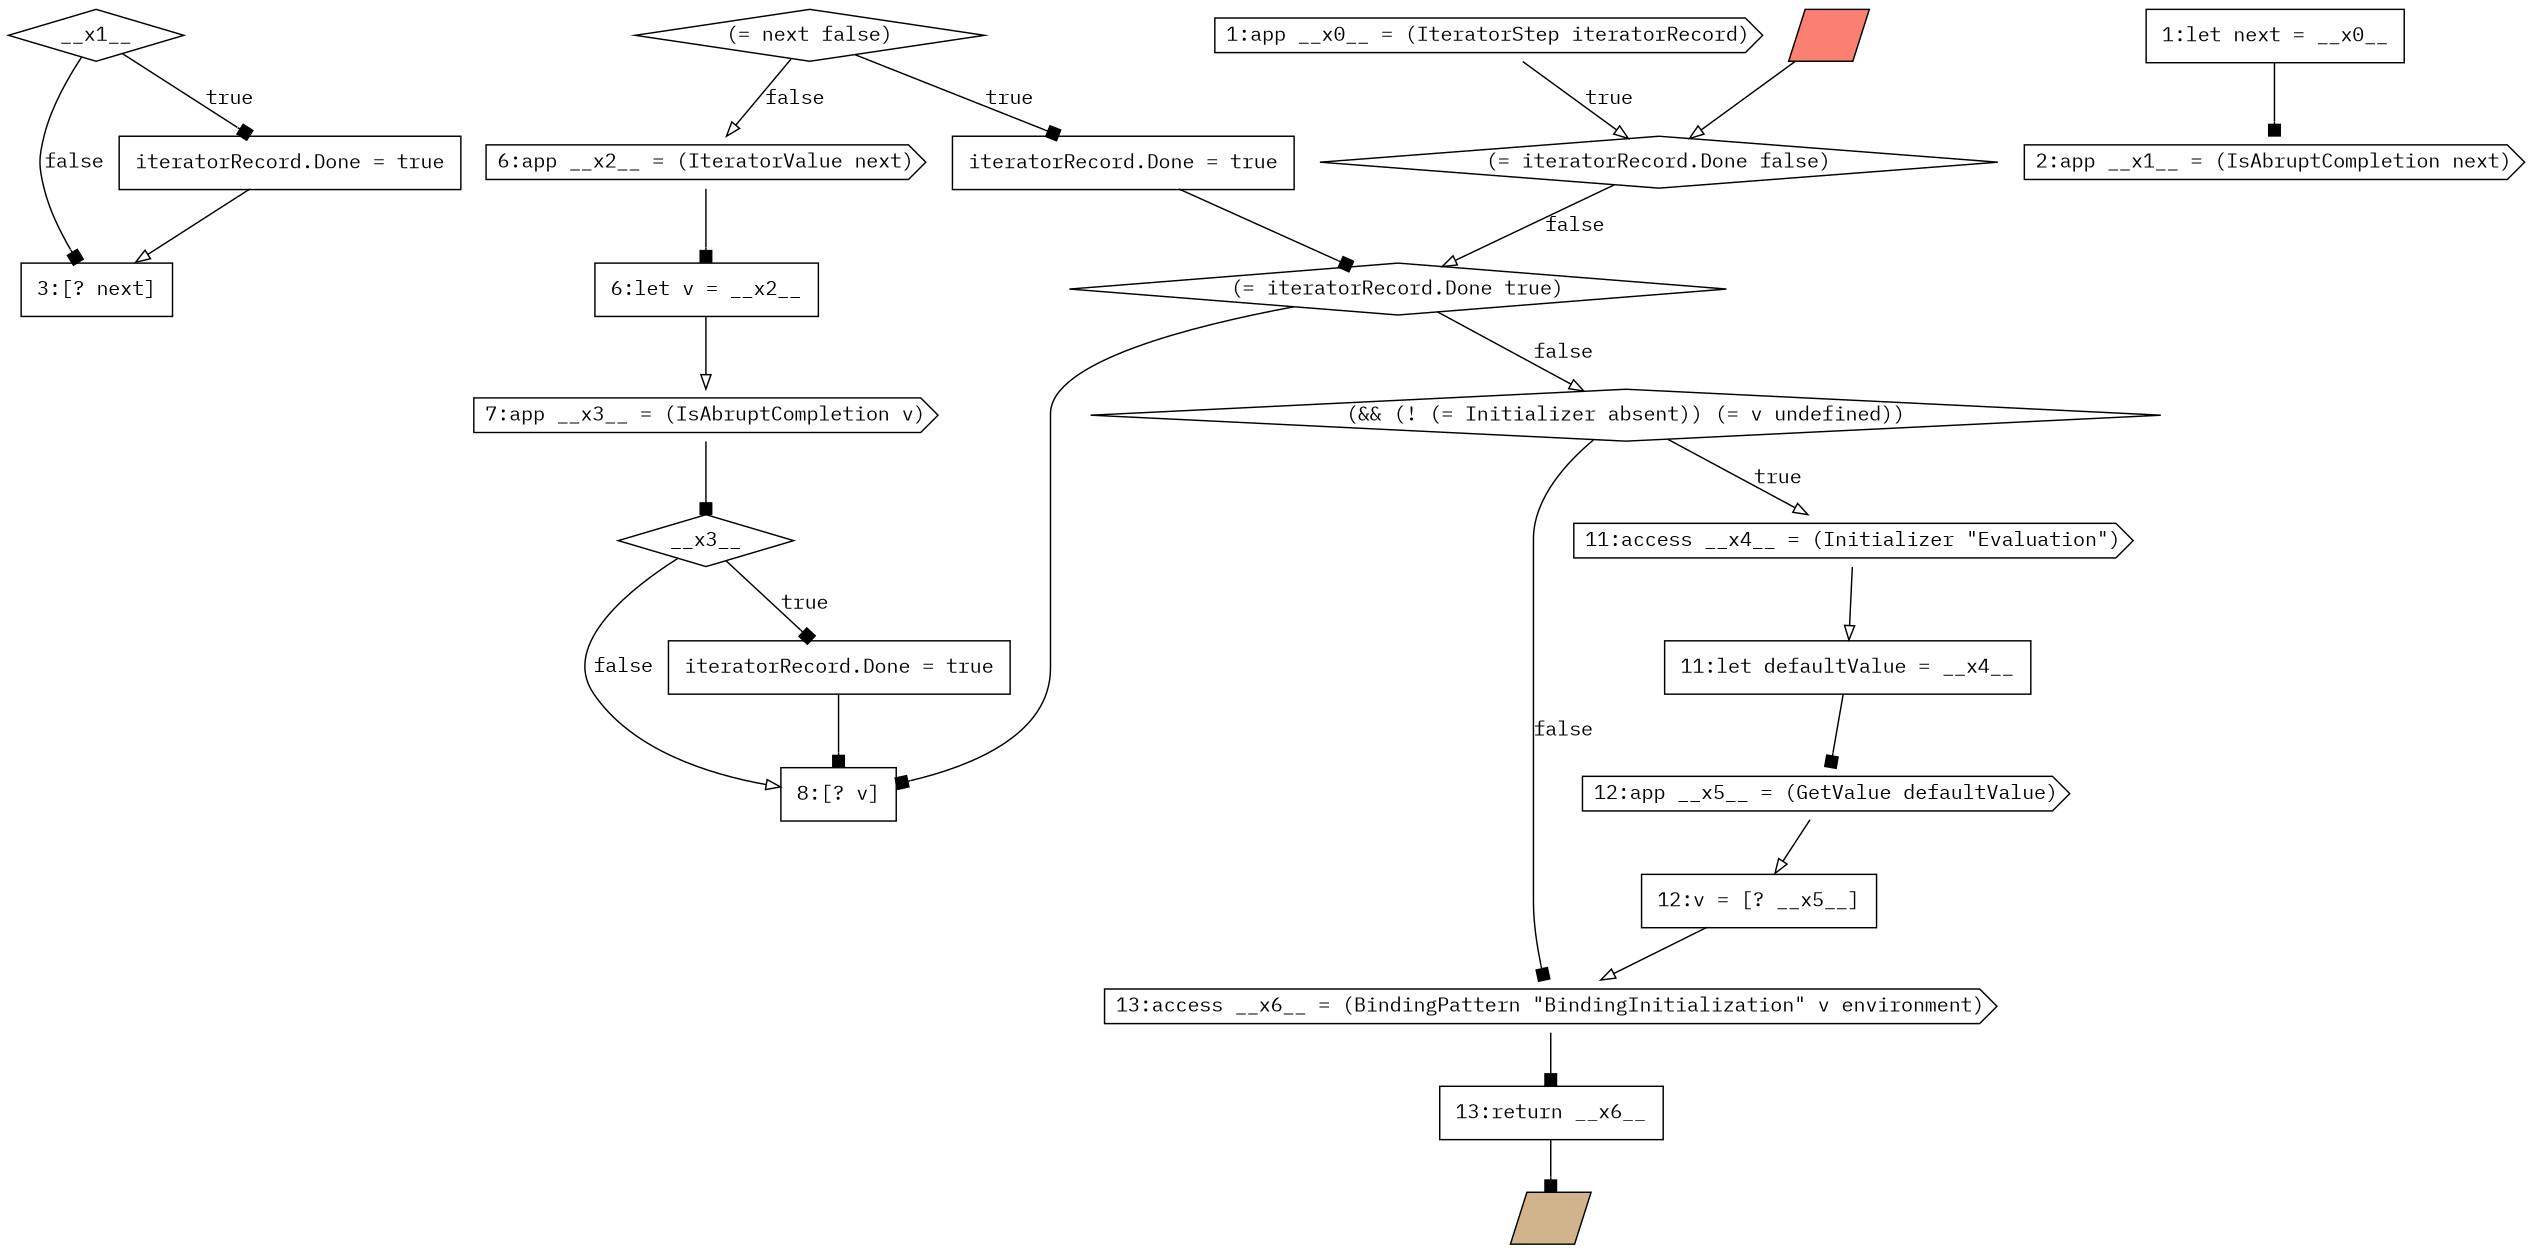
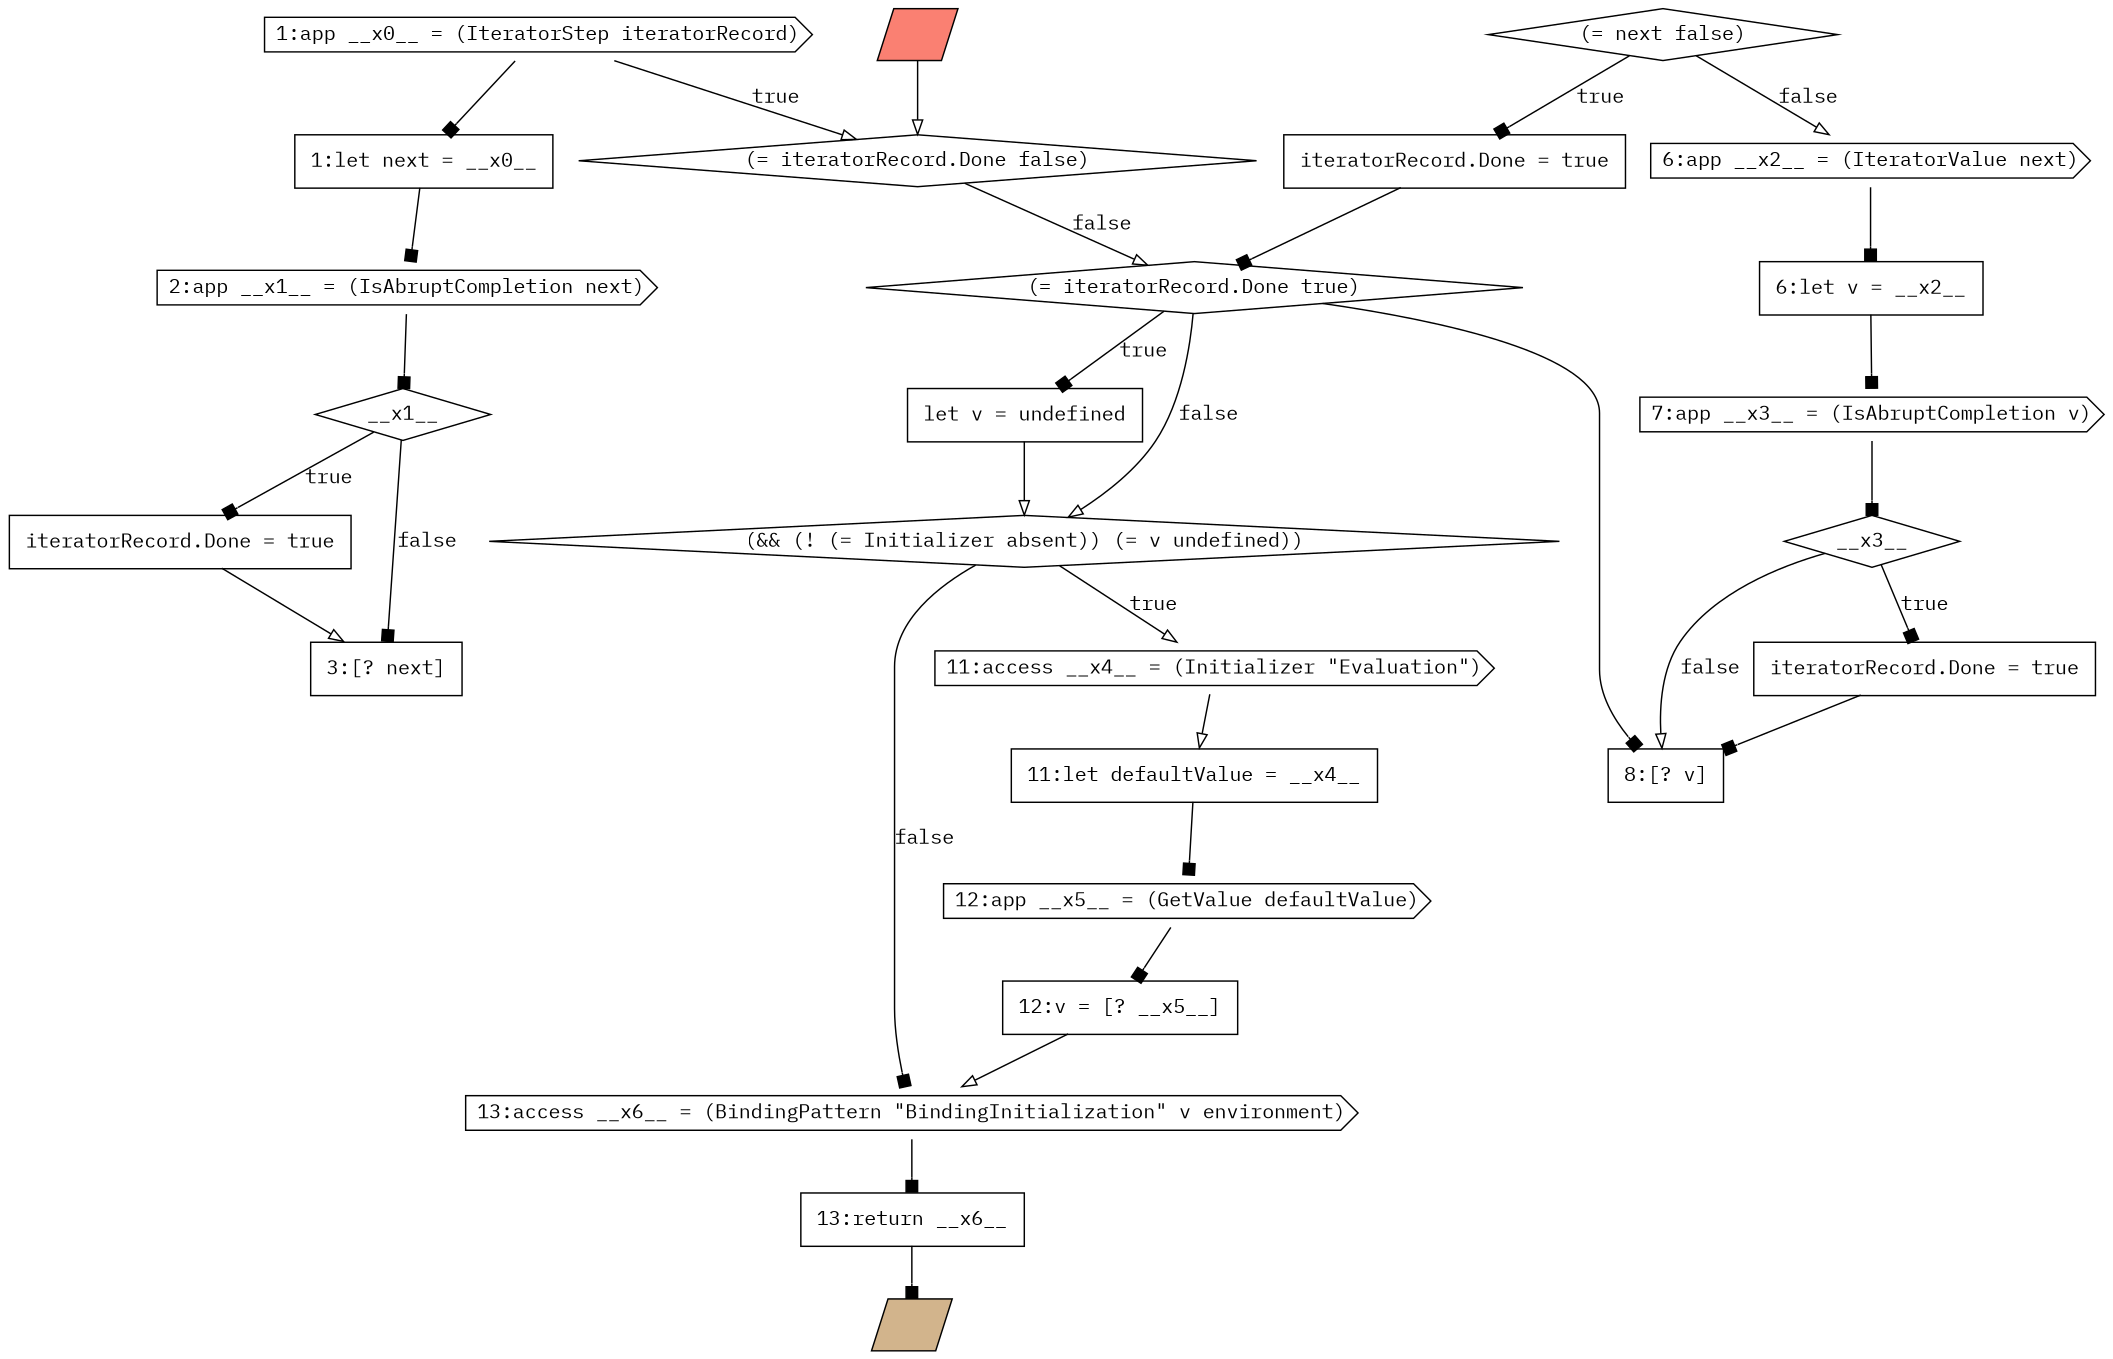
none -> (486, 92)
none -> (405, 344)
(706, 345) -> (1871, 344)
none -> (1024, 414)
(1796, 840) -> (1158, 948)
